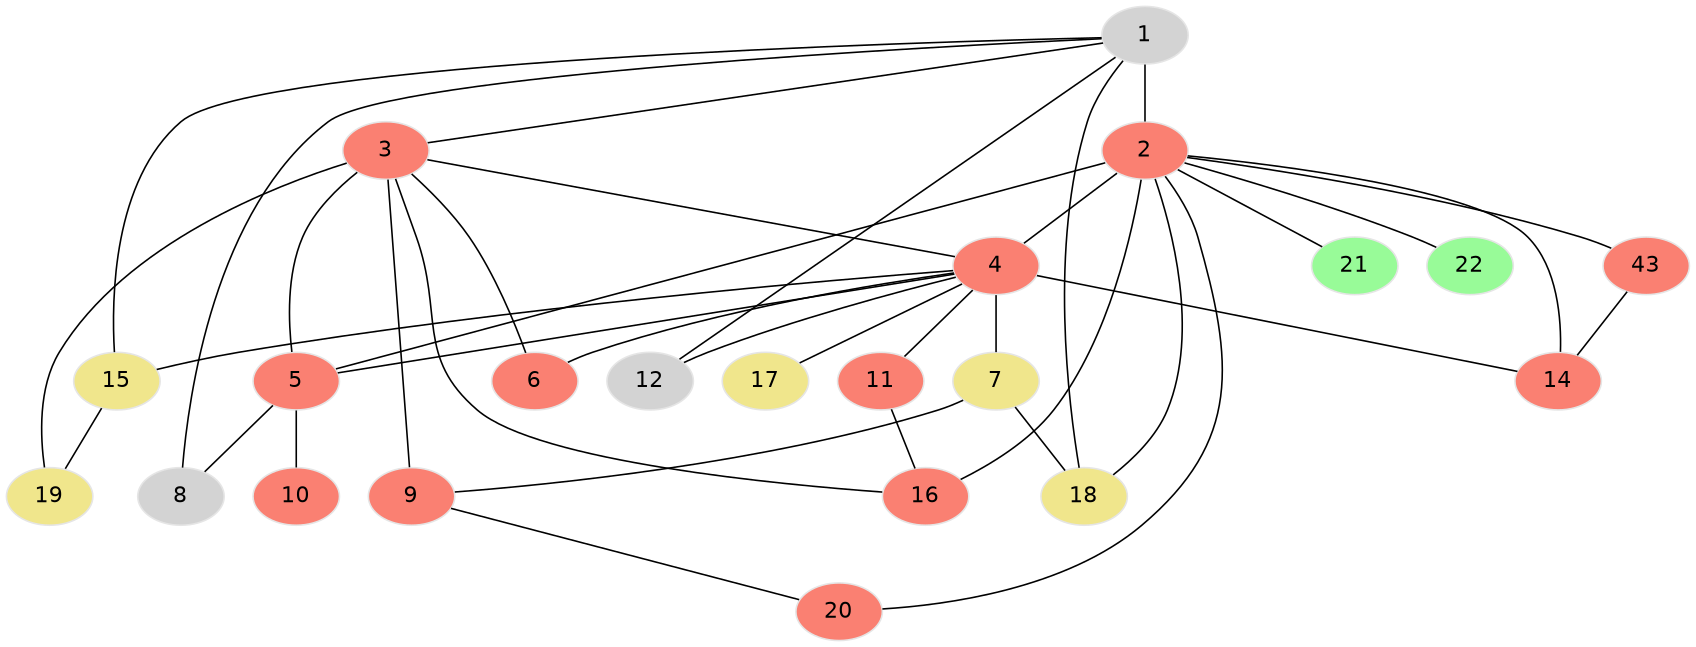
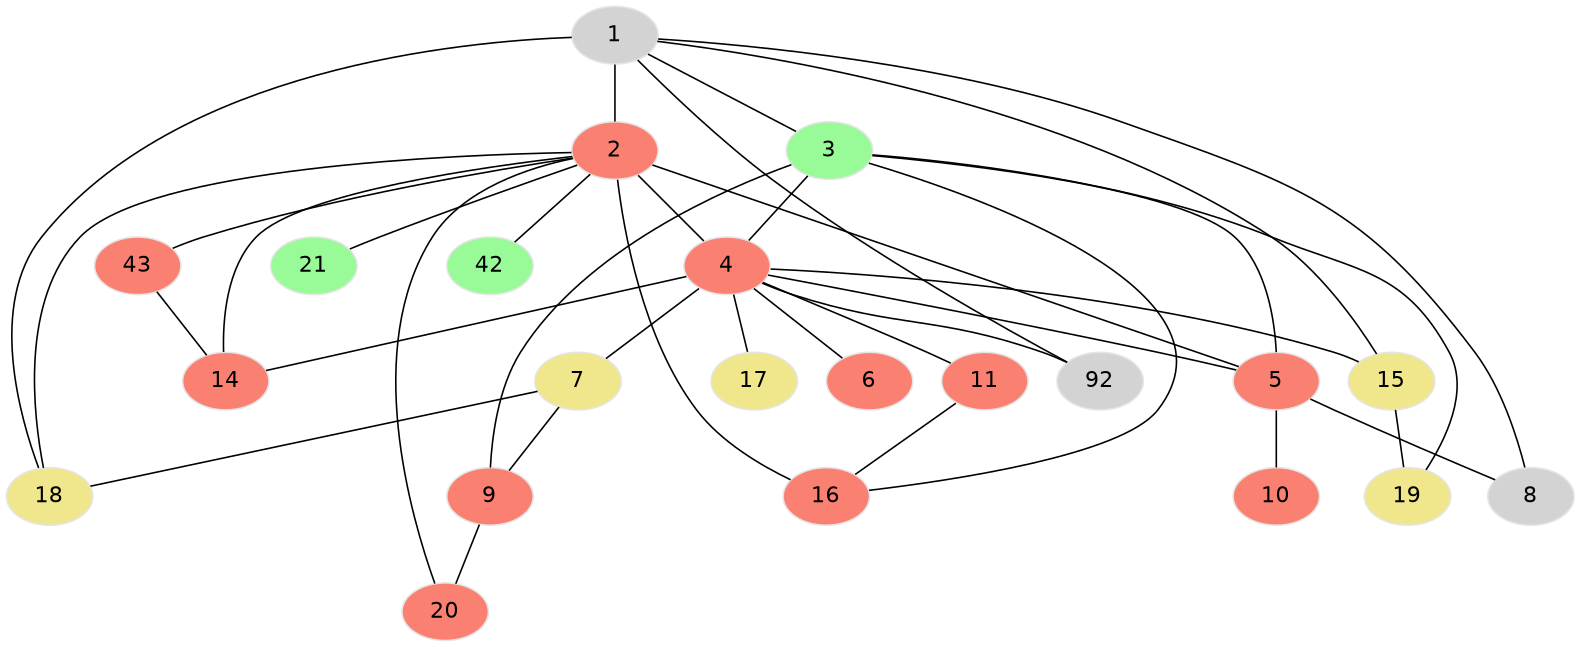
(386, 151) -> (830, 151)
(481, 255) -> none
(1470, 266) -> (490, 266)
(650, 381) -> (1100, 381)
